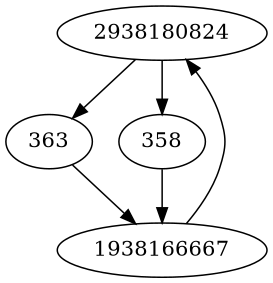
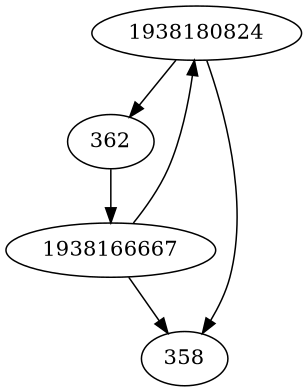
(162, 33) -> (197, 33)
(49, 142) -> (111, 142)
(162, 189) -> (144, 299)
